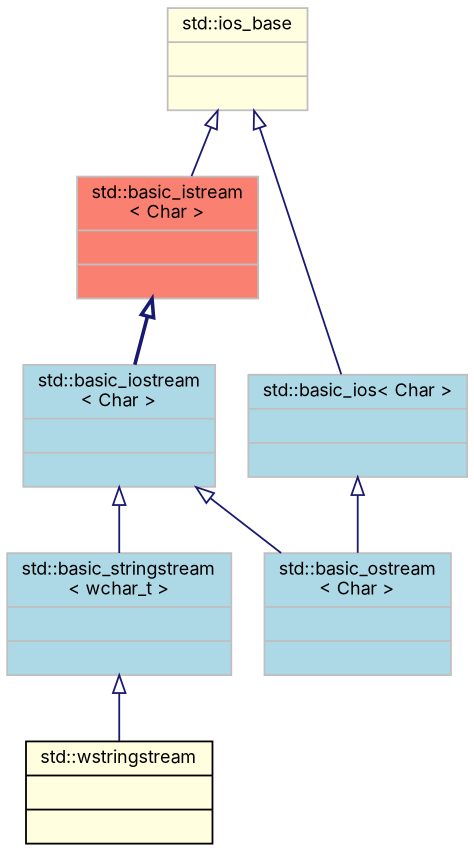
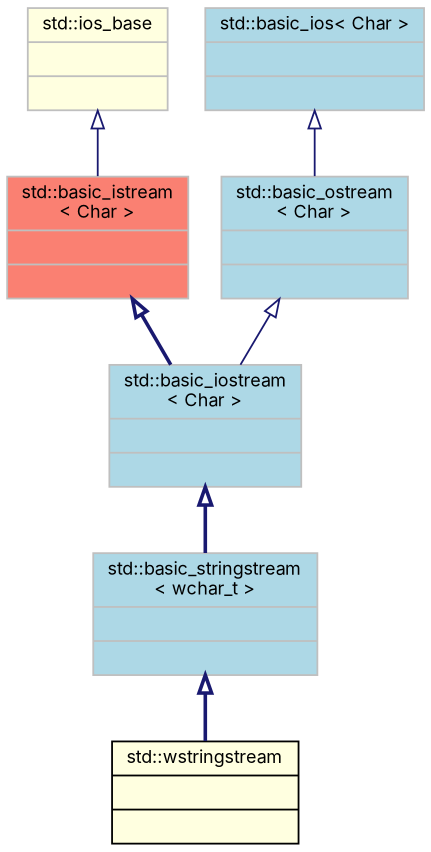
(300, 251) -> none
(246, 526) -> (255, 340)
(119, 529) -> (205, 529)
(119, 717) -> (205, 717)
